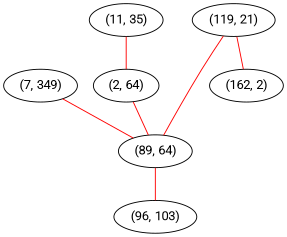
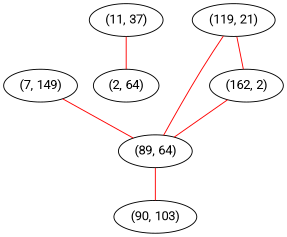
(126, 20) -> (126, 20)
(41, 86) -> (41, 86)
(141, 119) -> (201, 118)
(155, 217) -> (155, 217)
